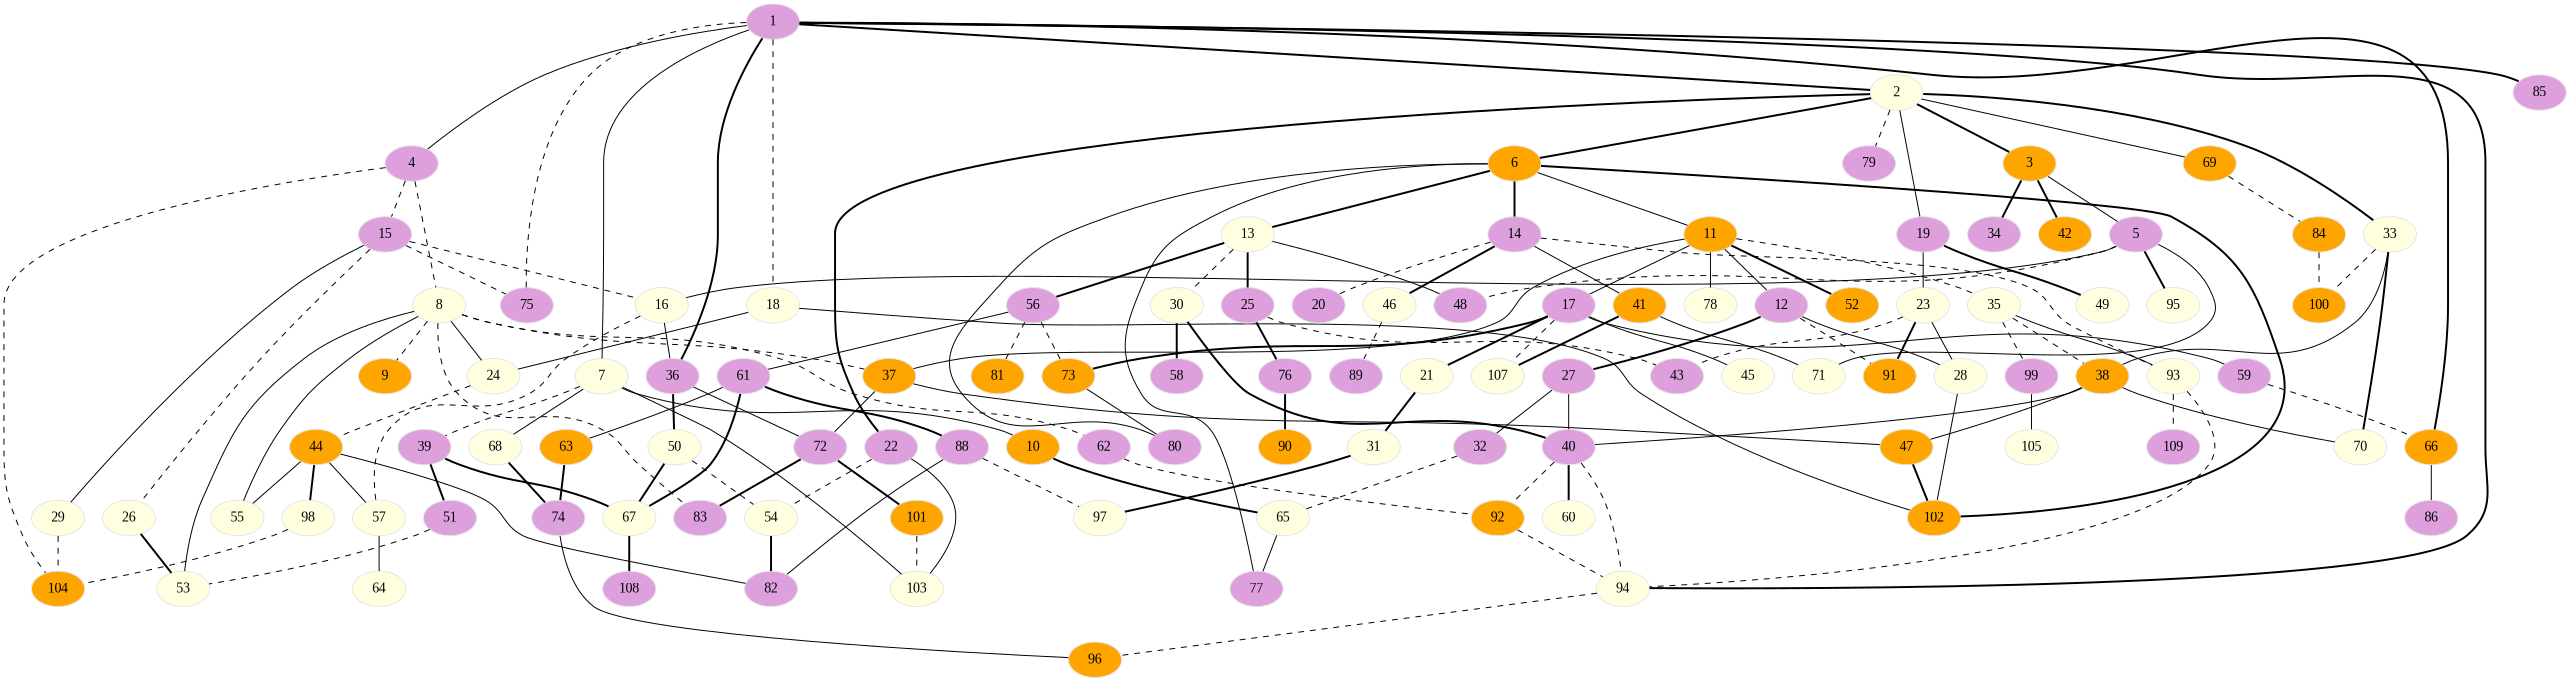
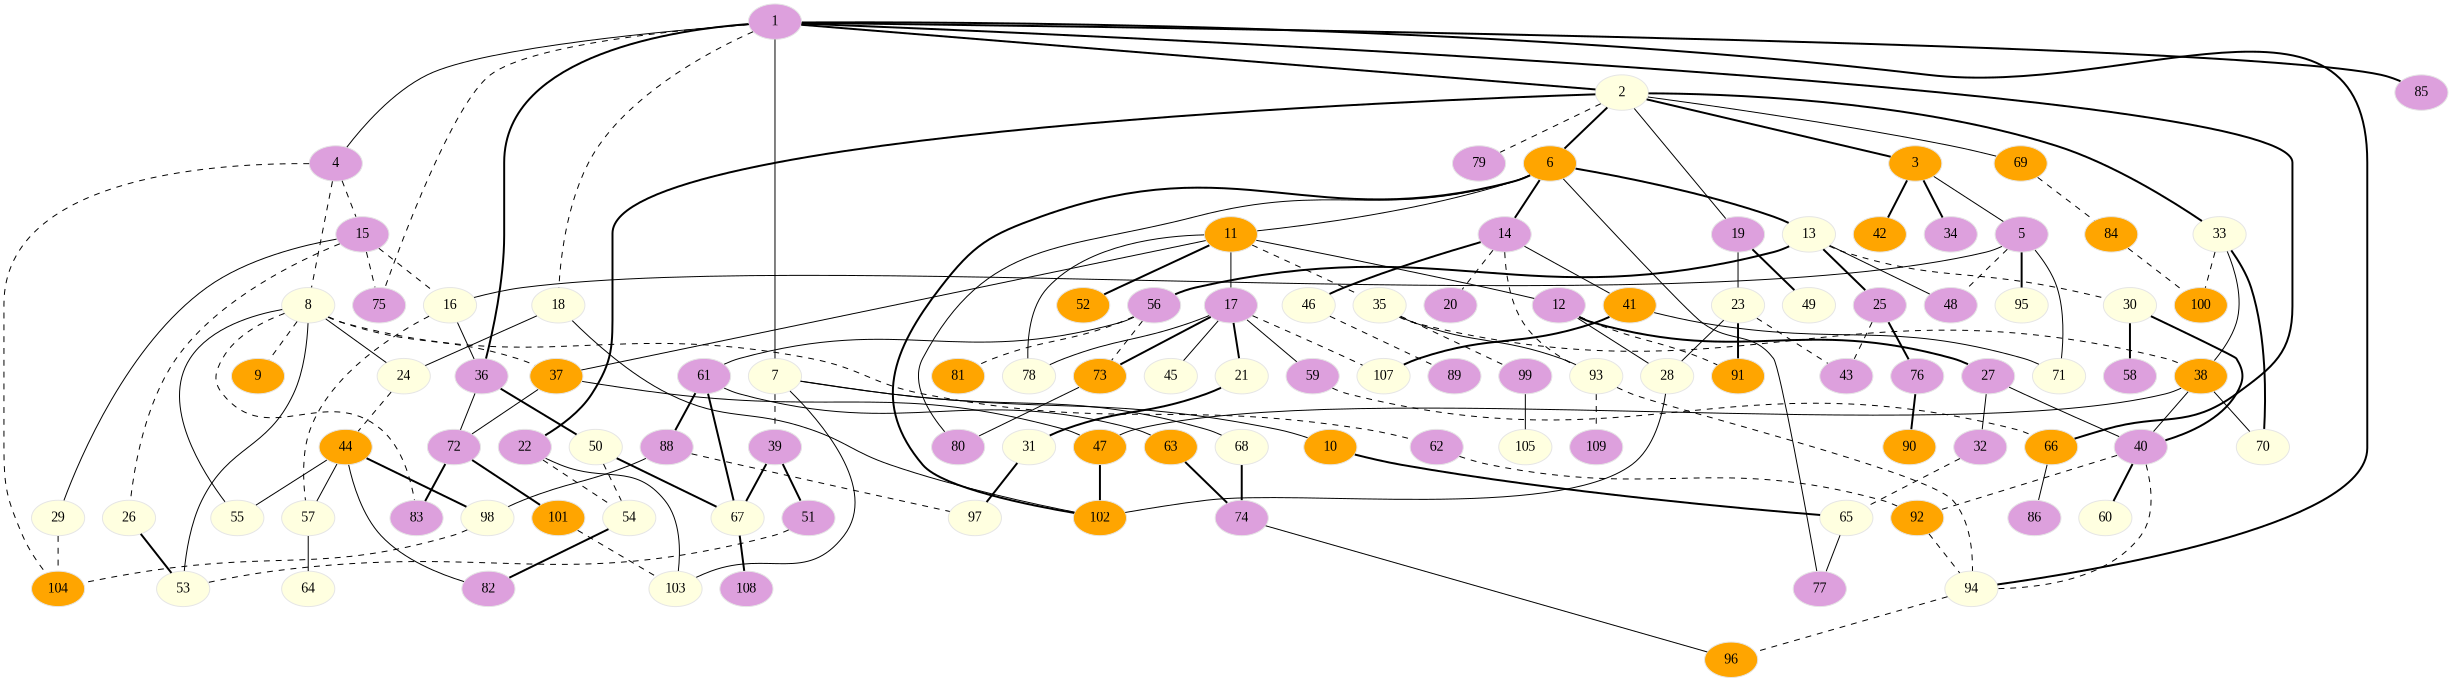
none -> (1137, 338)
(863, 514) -> (588, 480)
